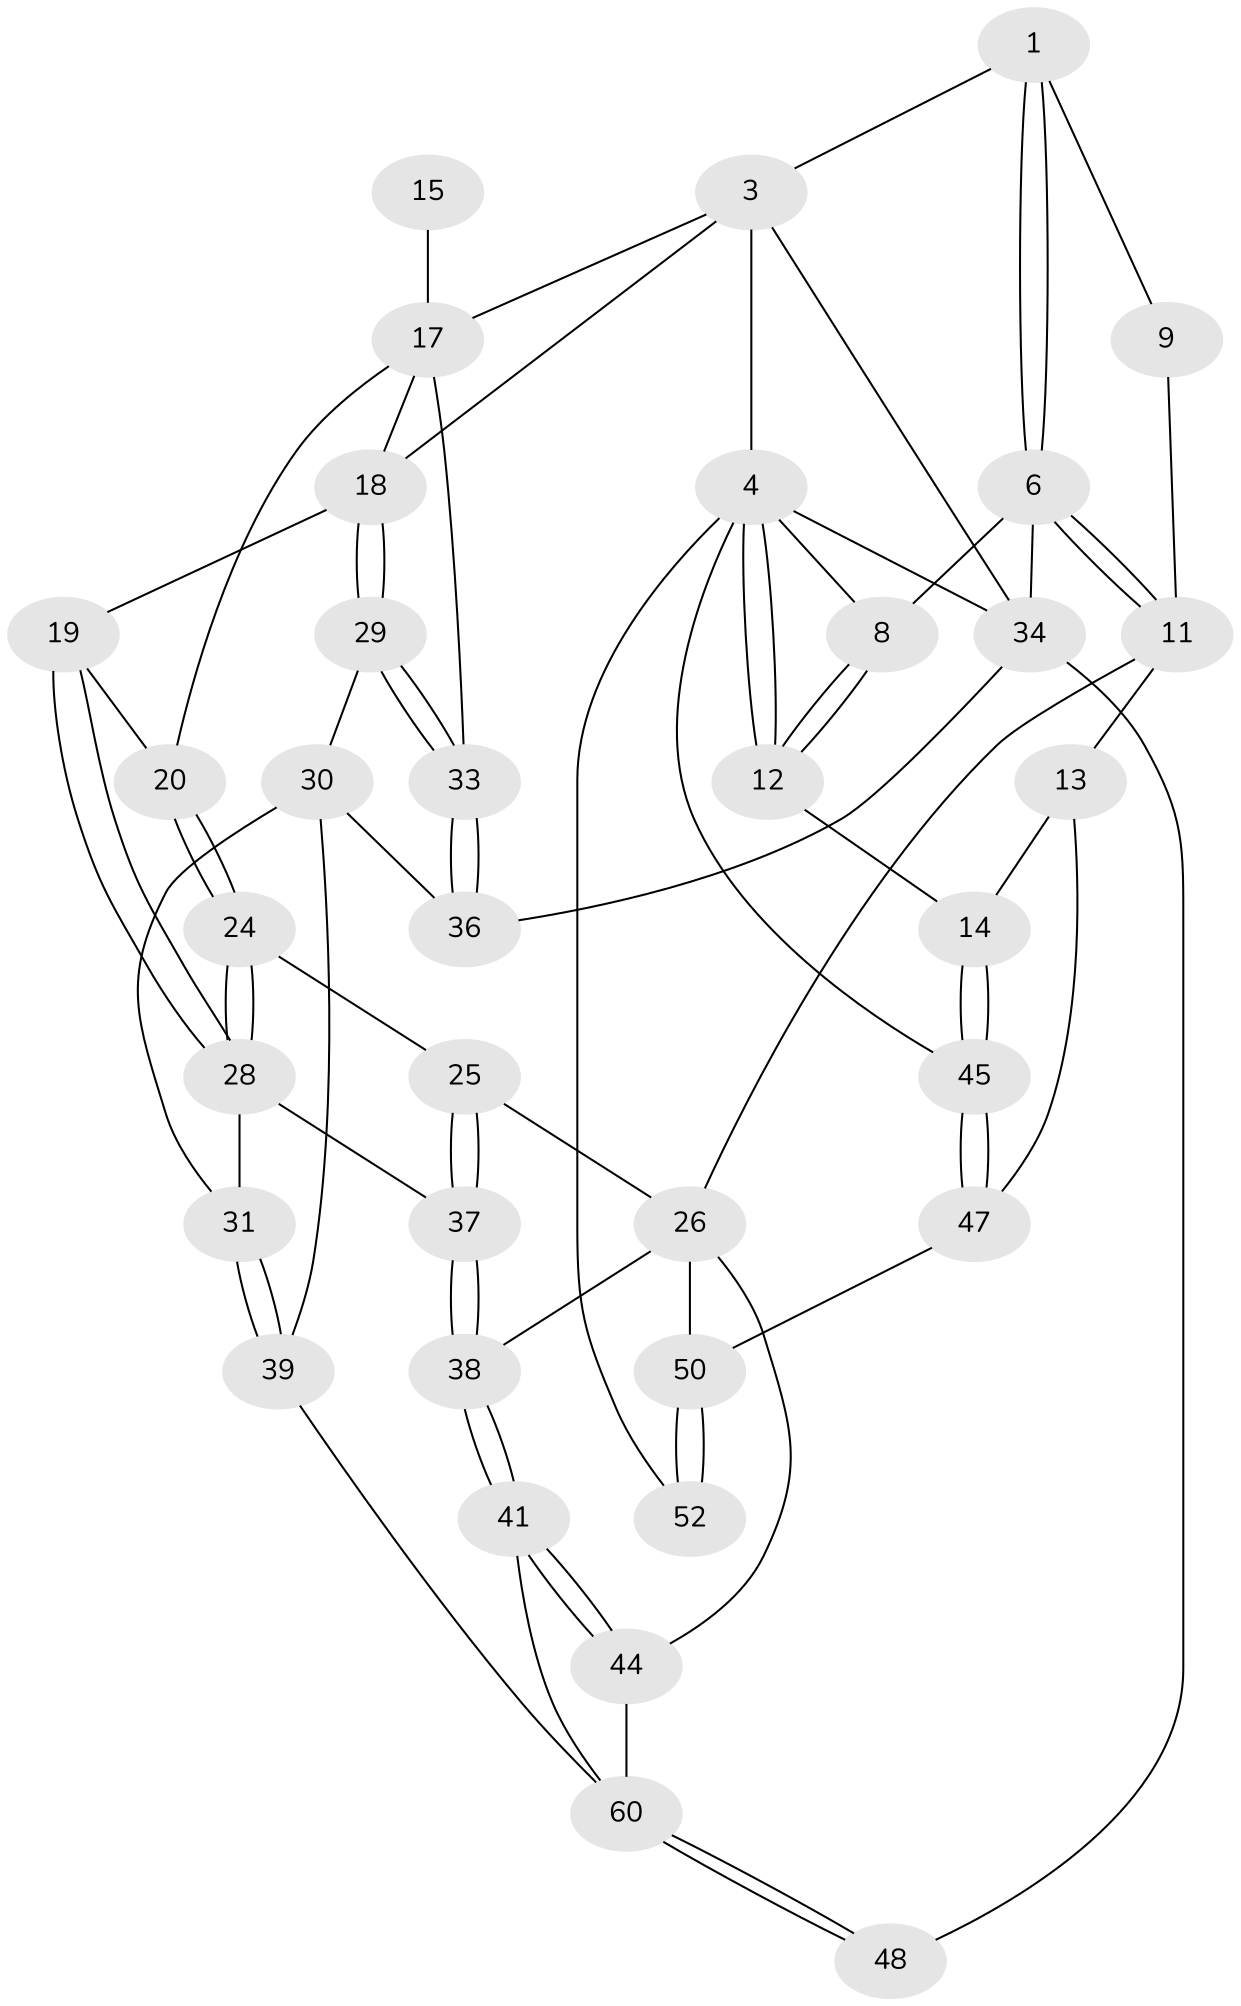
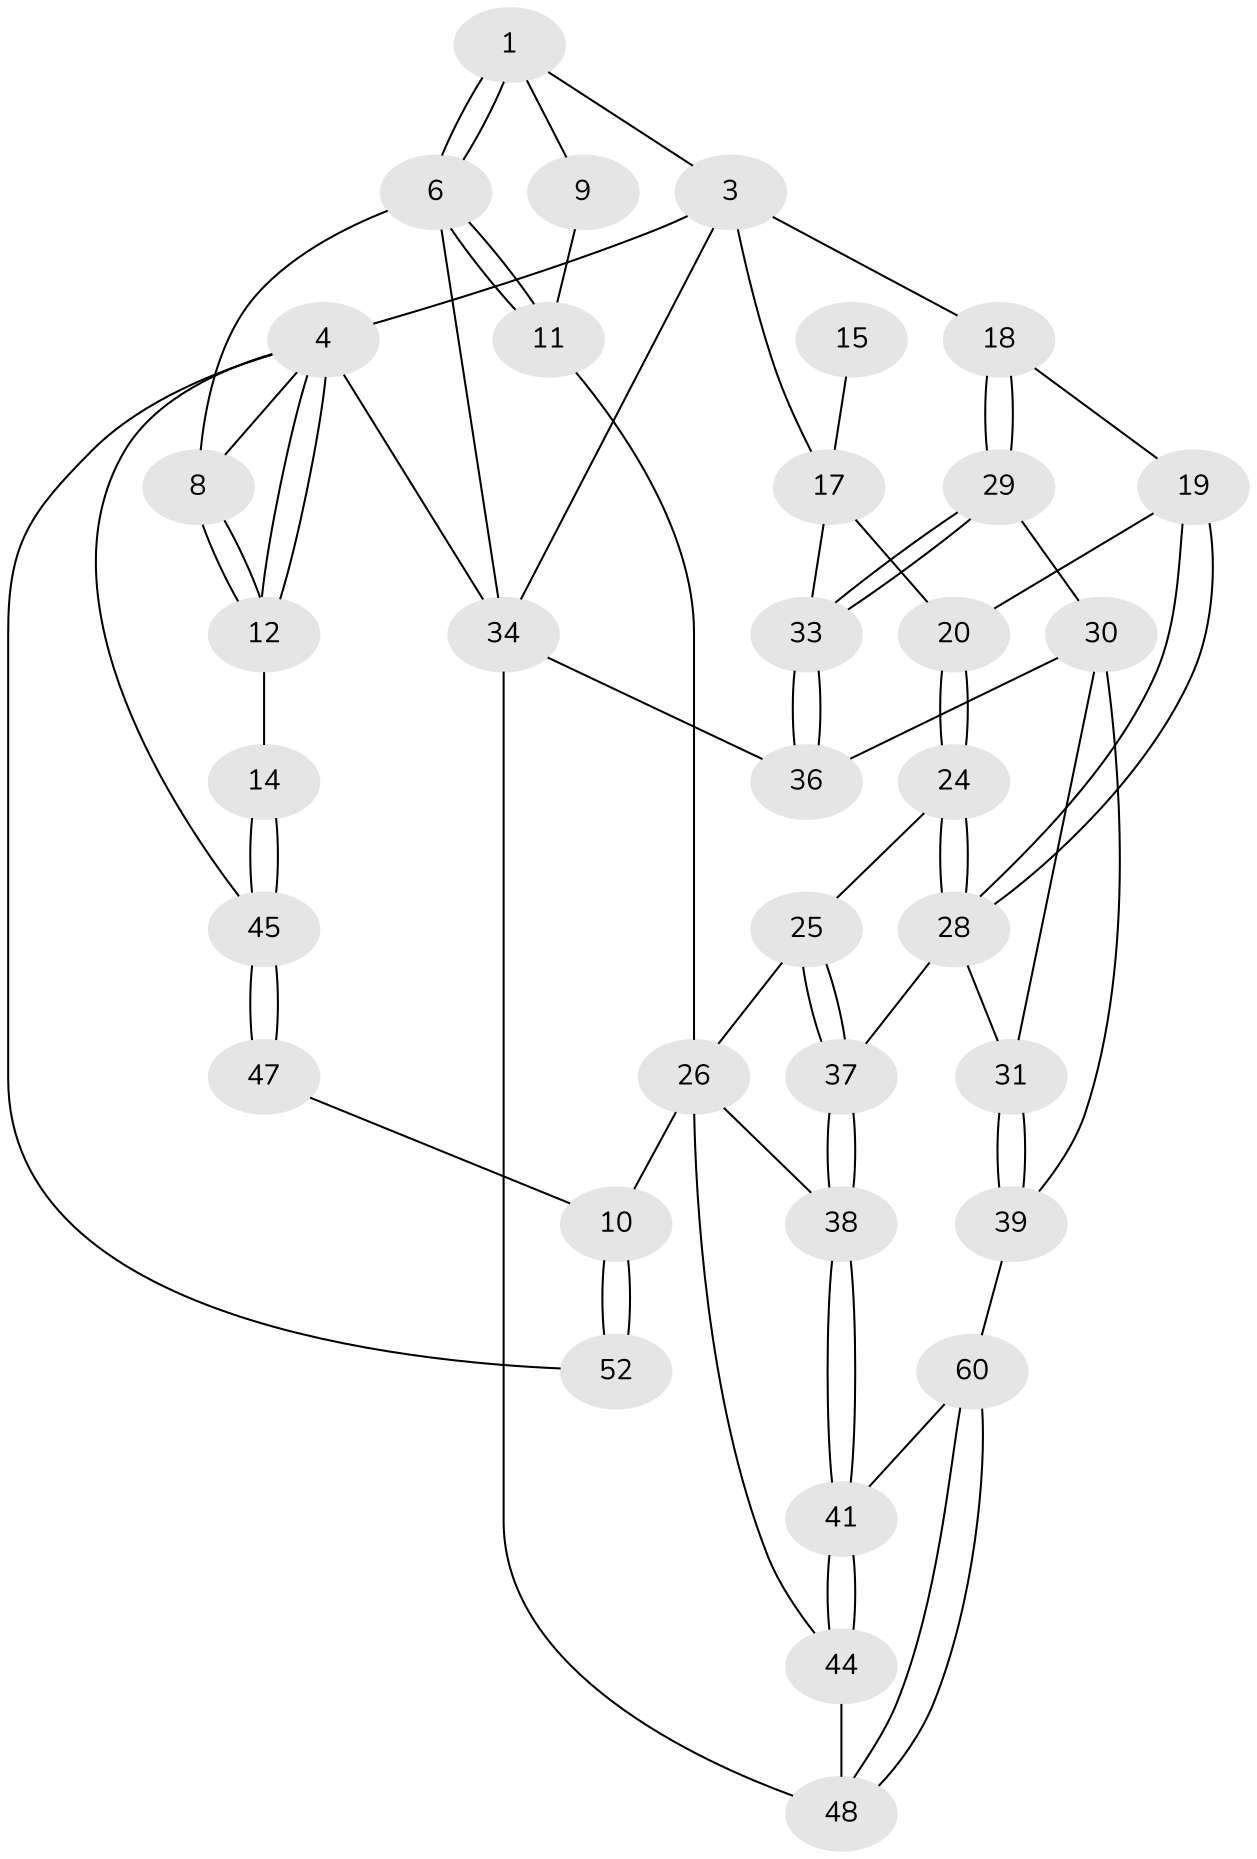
(399, 414) -> none
(1071, 782) -> none
(690, 1372) -> (616, 1224)
(626, 1740) -> (841, 1740)
